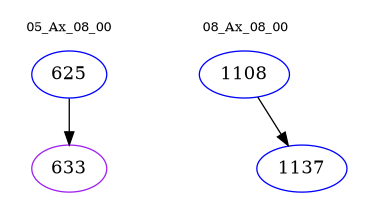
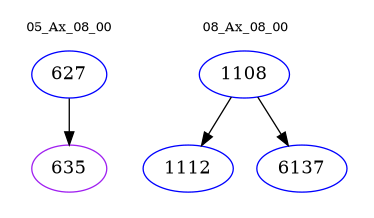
(69, 74) -> (69, 74)
(69, 169) -> (69, 169)
none -> (188, 169)
(302, 169) -> (302, 169)
